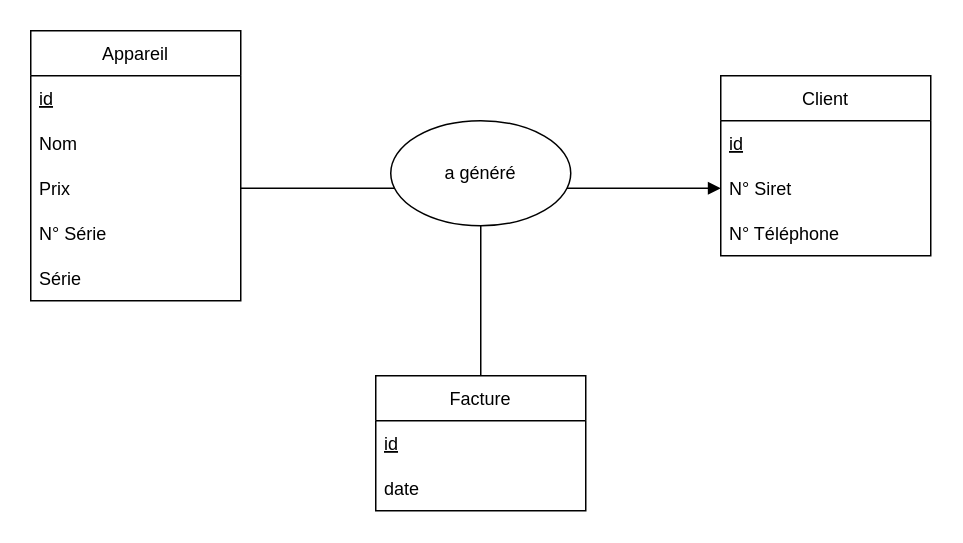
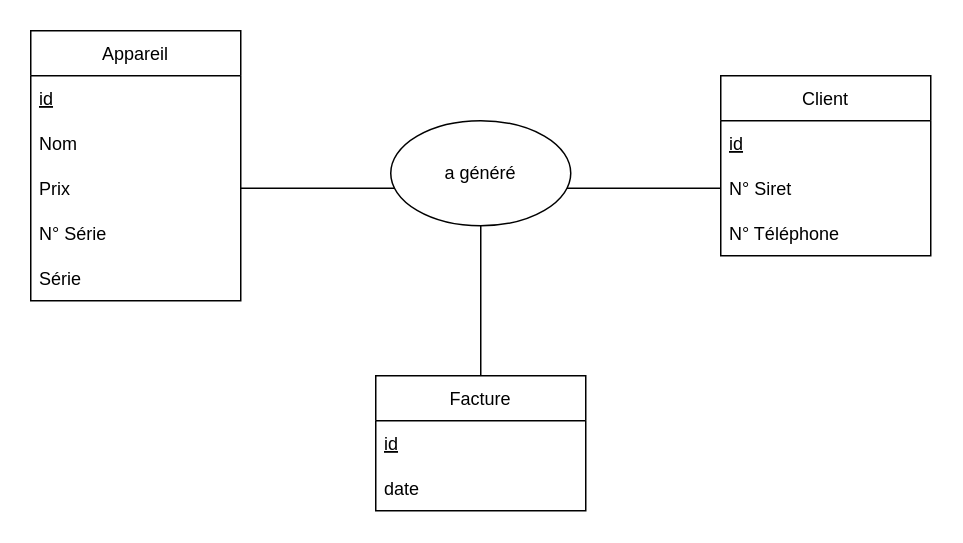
(707, 188) -> (712, 188)
